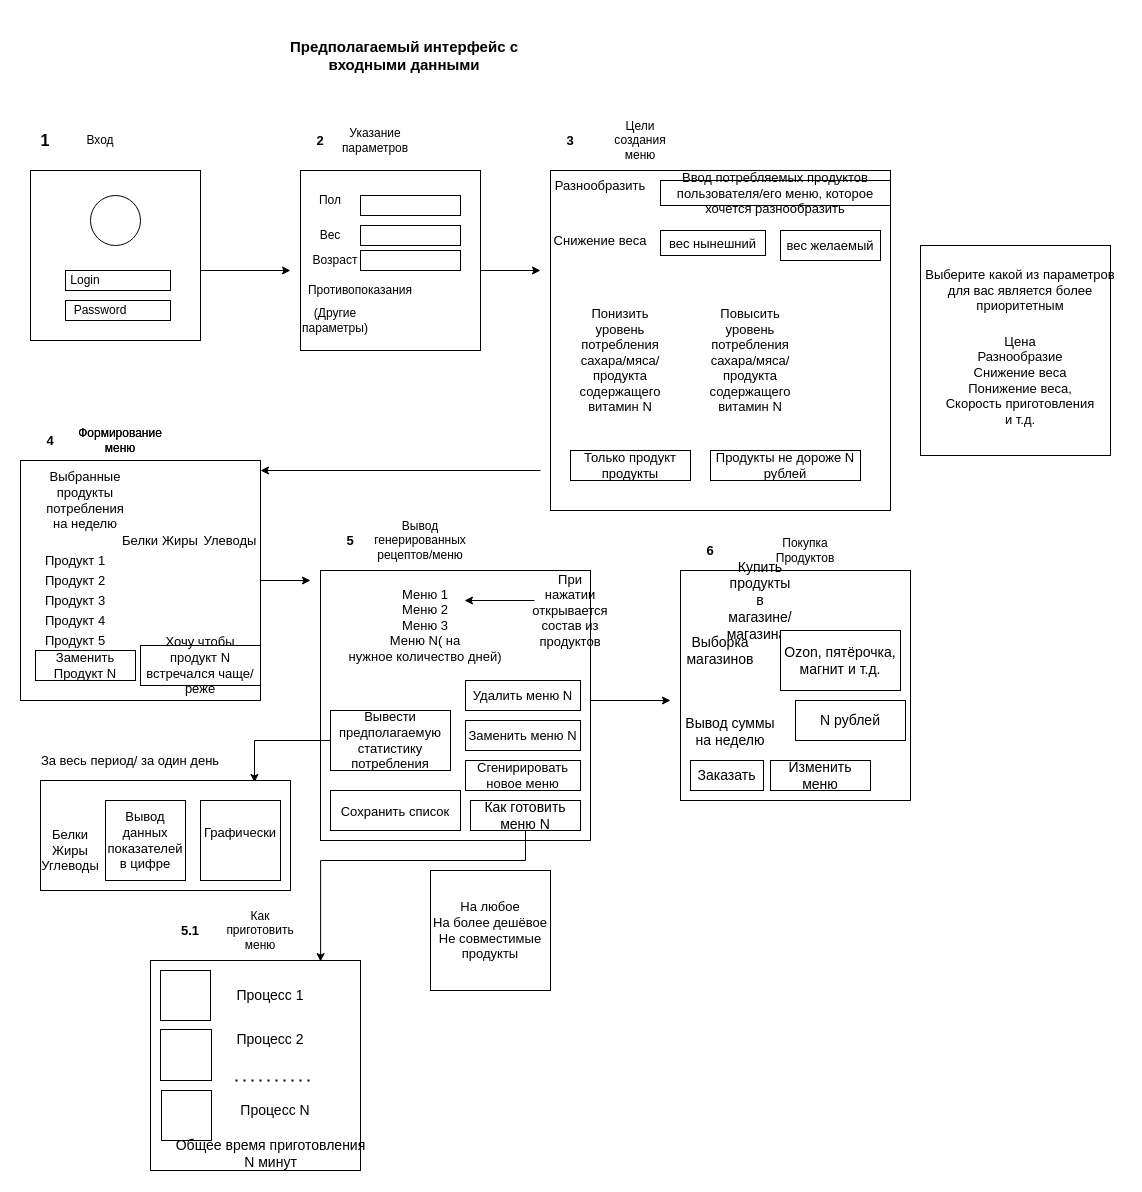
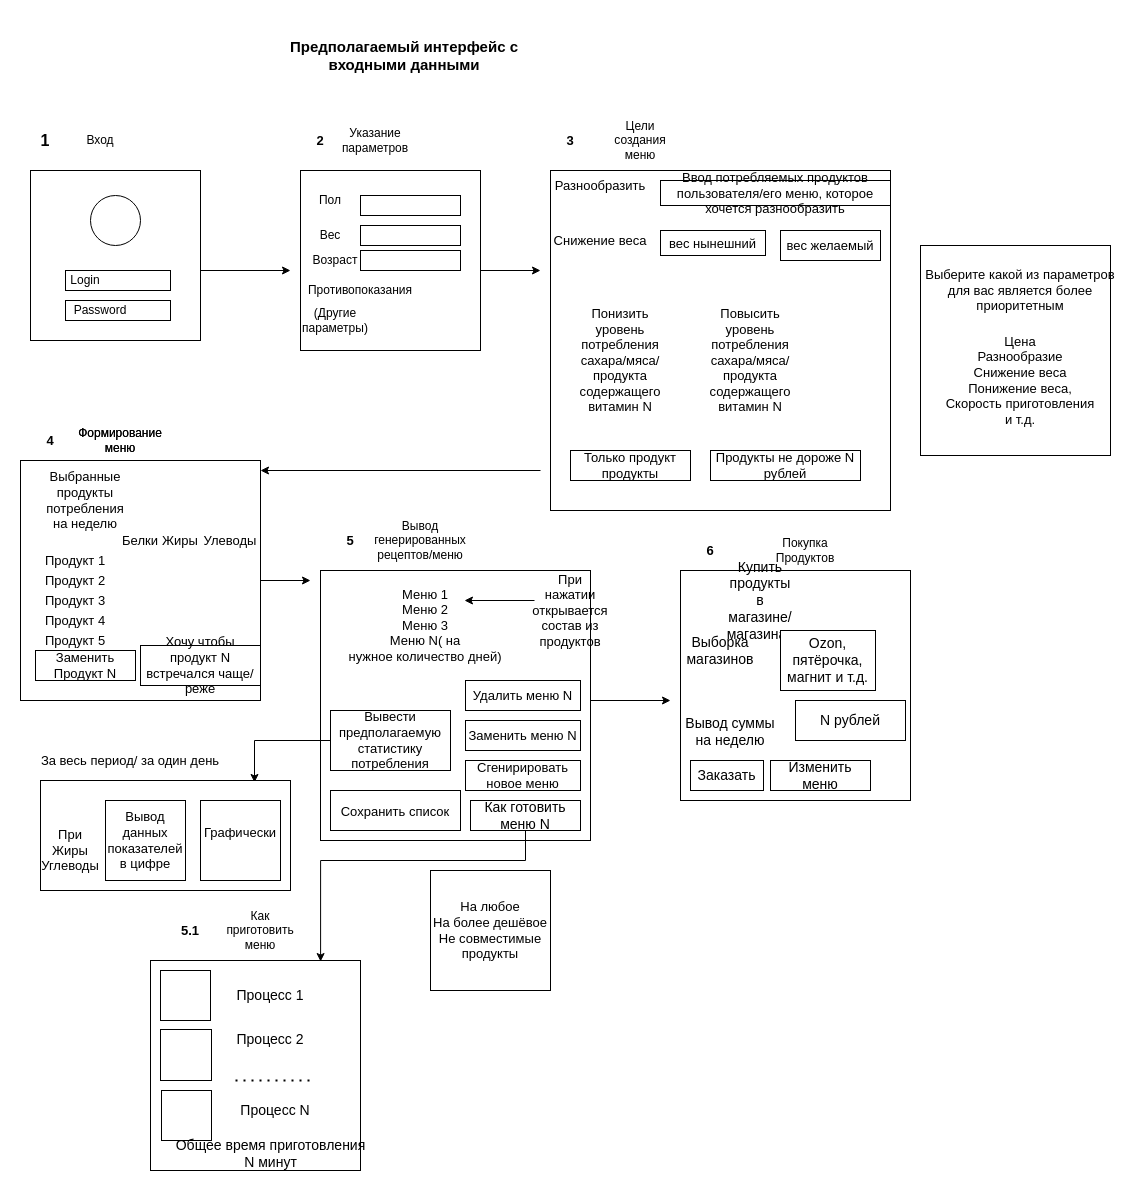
(841, 661) -> (828, 661)
(71, 851) -> (71, 851)
